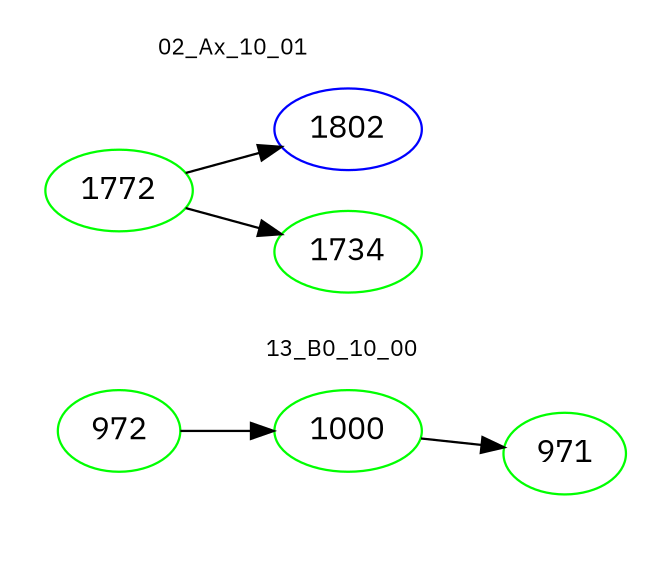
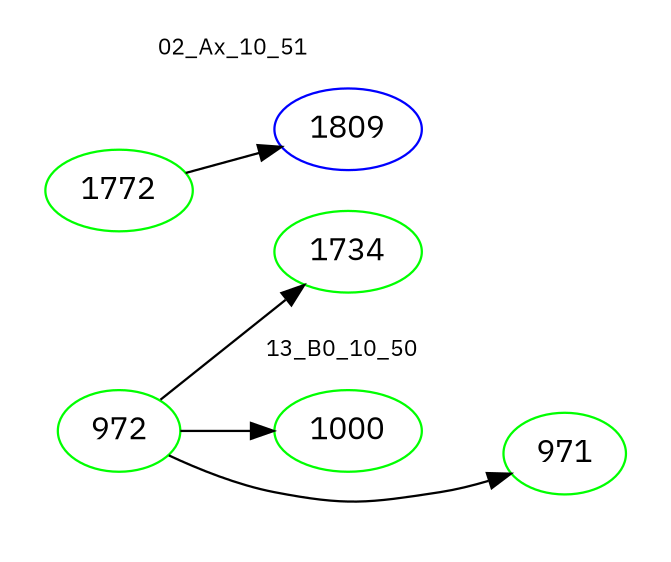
(234, 49) -> (234, 49)
(348, 129) -> (348, 129)
(223, 218) -> (223, 350)
(342, 350) -> (342, 350)
(451, 442) -> (326, 500)
